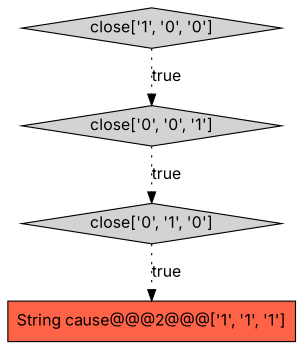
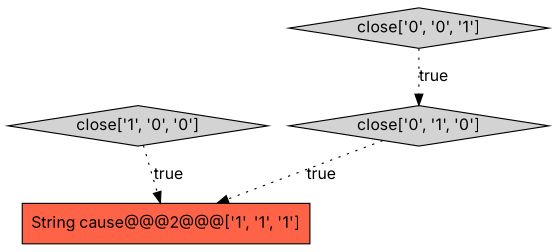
(152, 71) -> (150, 169)
